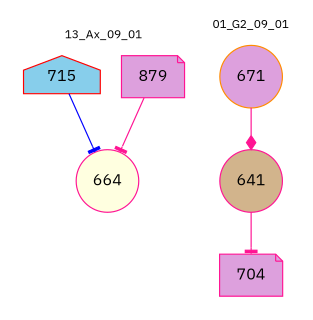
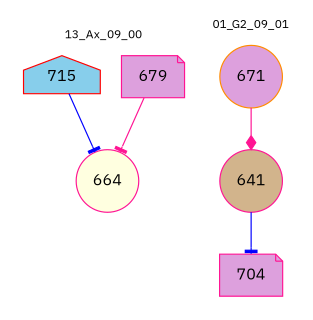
(104, 35) -> (104, 35)
(153, 77) -> (153, 77)
(251, 230) -> (251, 230)
